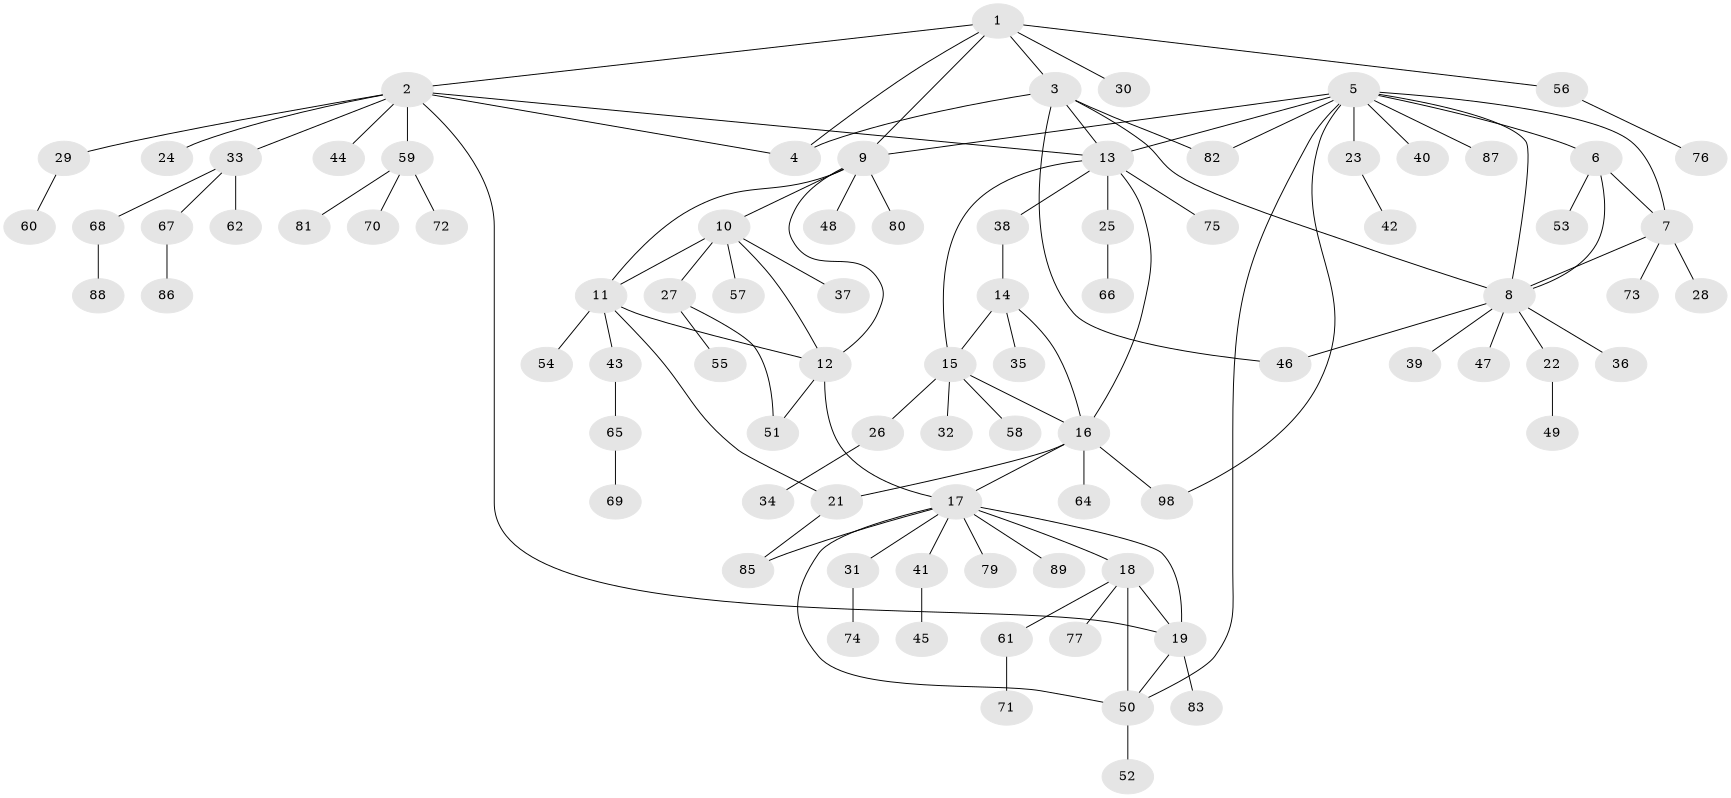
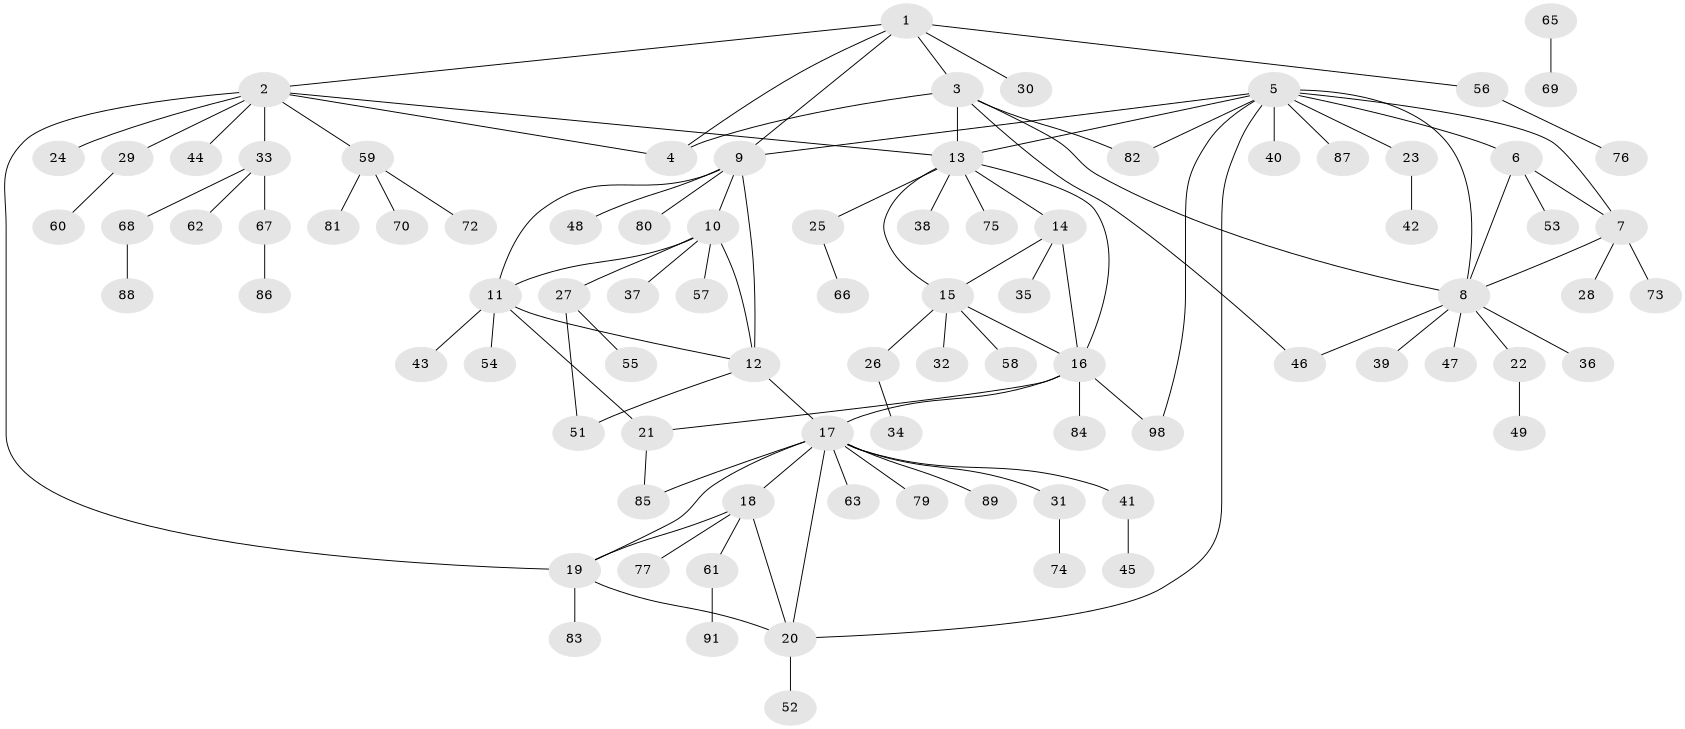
(1003, 262) -> (1009, 193)
(615, 399) -> none
none -> (853, 502)
(1084, 502) -> (1080, 433)
(1007, 708) -> (712, 639)
(1128, 708) -> (790, 639)
